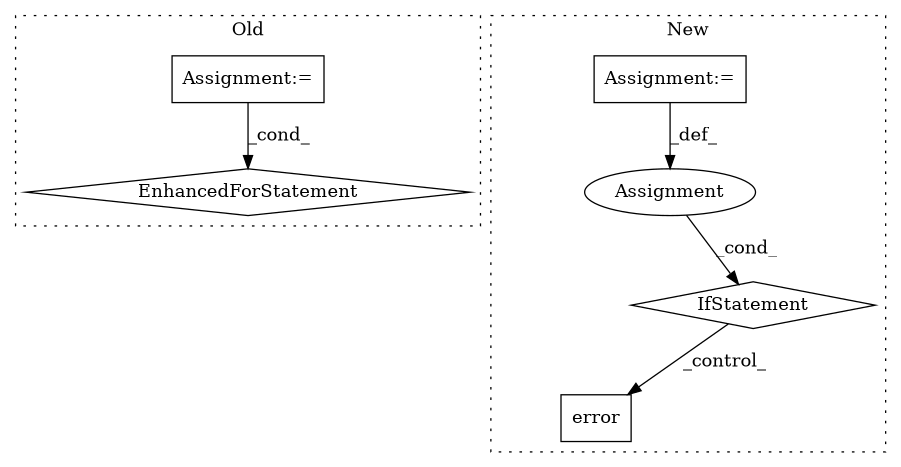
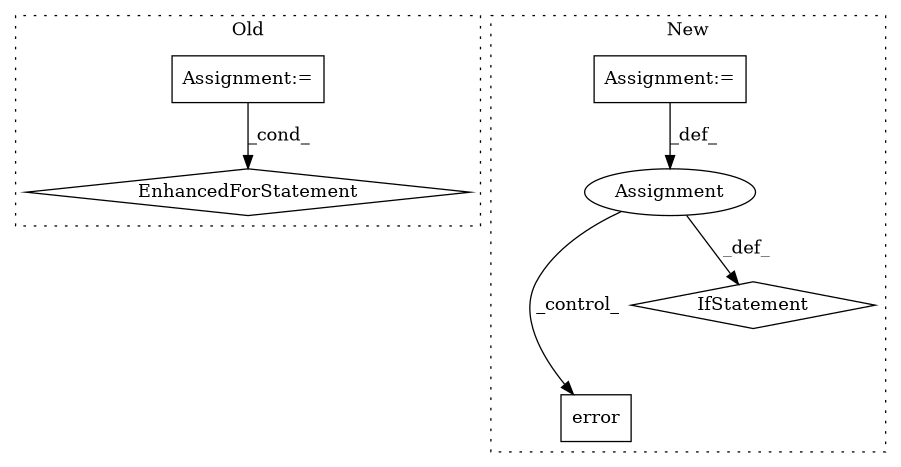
(747, 249) -> (747, 249)
(684, 355) -> (536, 282)
